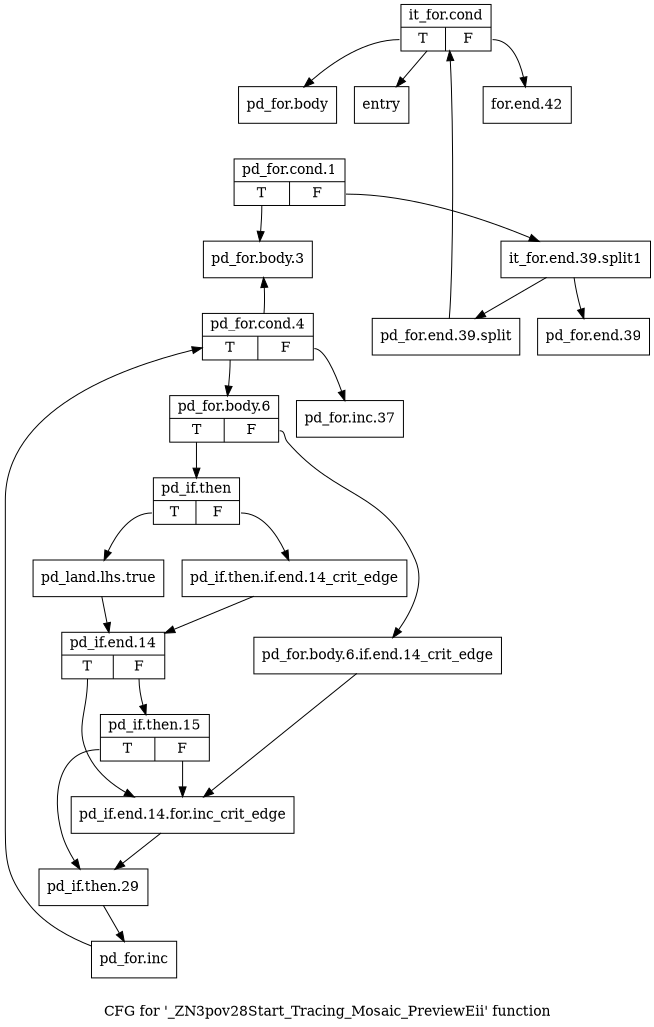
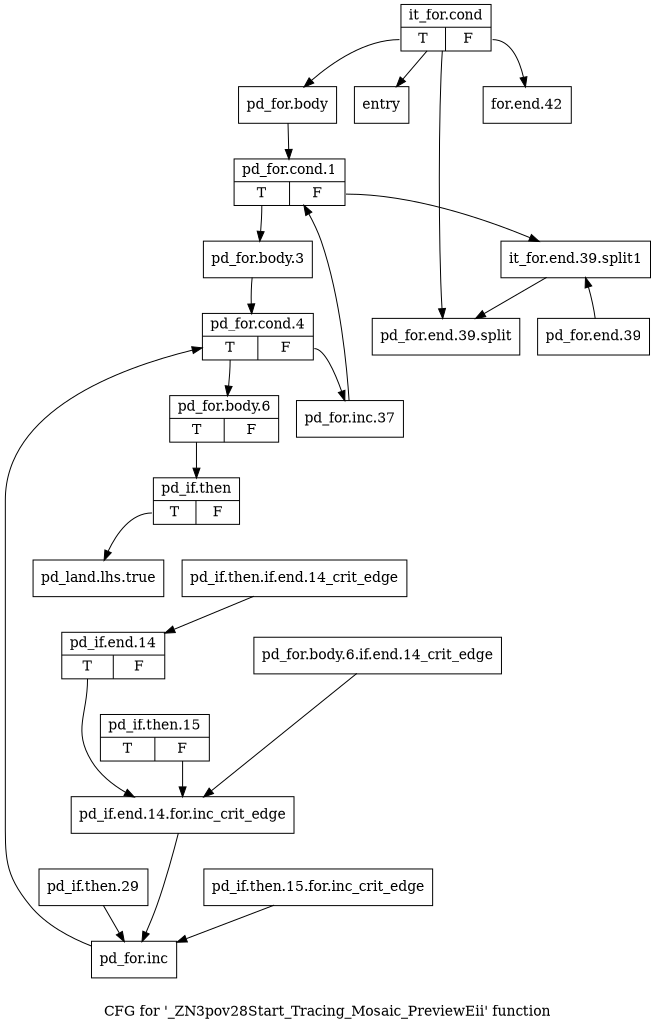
none -> (288, 136)
(453, 190) -> (439, 180)
(577, 293) -> (592, 303)
(265, 301) -> (251, 291)
none -> (338, 305)
(382, 513) -> none
(268, 526) -> none
(104, 610) -> none
(140, 692) -> none
(58, 795) -> none
(142, 848) -> (164, 883)
none -> (318, 887)
